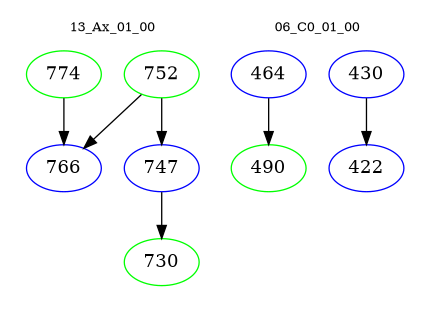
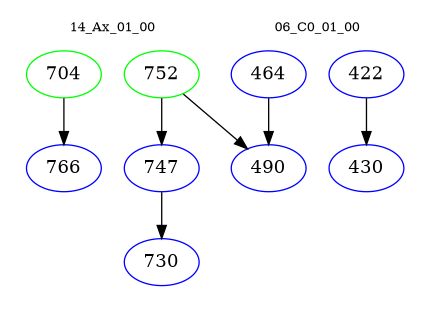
(113, 28) -> (113, 28)
(64, 74) -> (64, 74)
(366, 115) -> (366, 115)
(117, 117) -> (201, 109)
(269, 168) -> (269, 168)
(162, 262) -> (162, 262)
